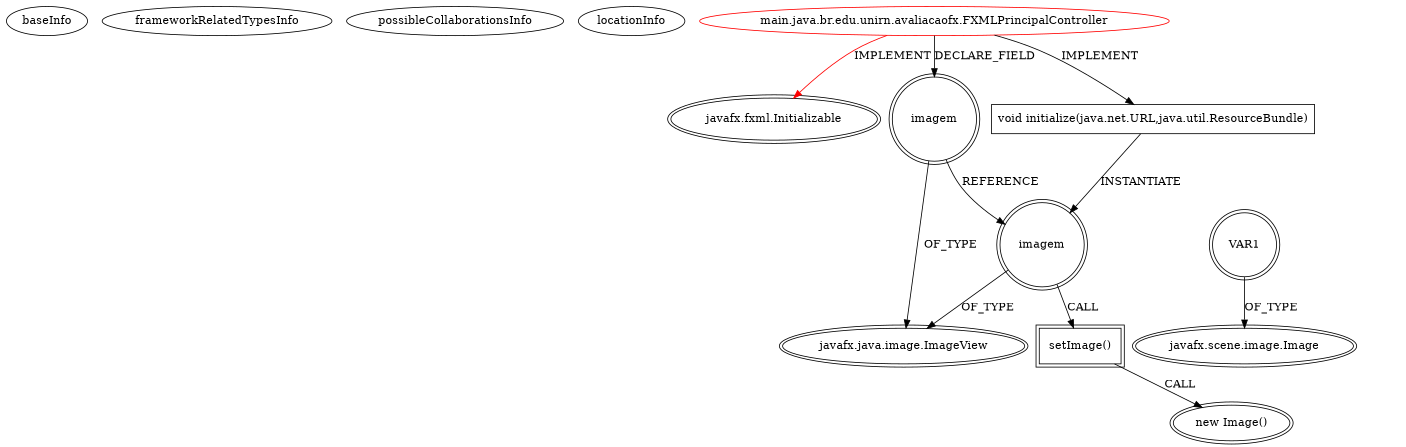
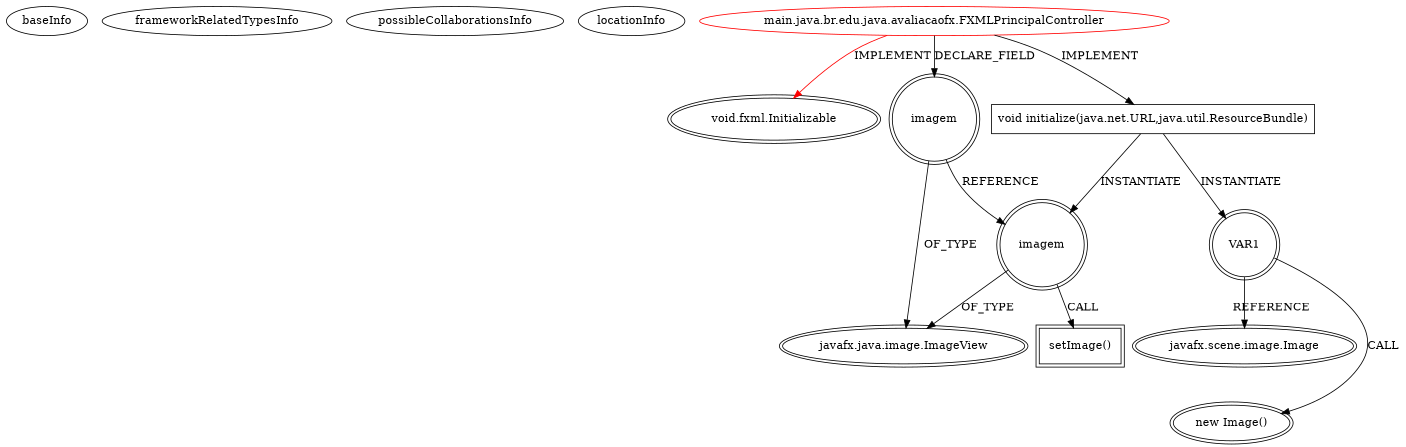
(934, 21) -> (934, 21)
(774, 119) -> (774, 119)
none -> (1192, 173)
(1272, 308) -> (1272, 308)
(1155, 384) -> (1366, 332)
